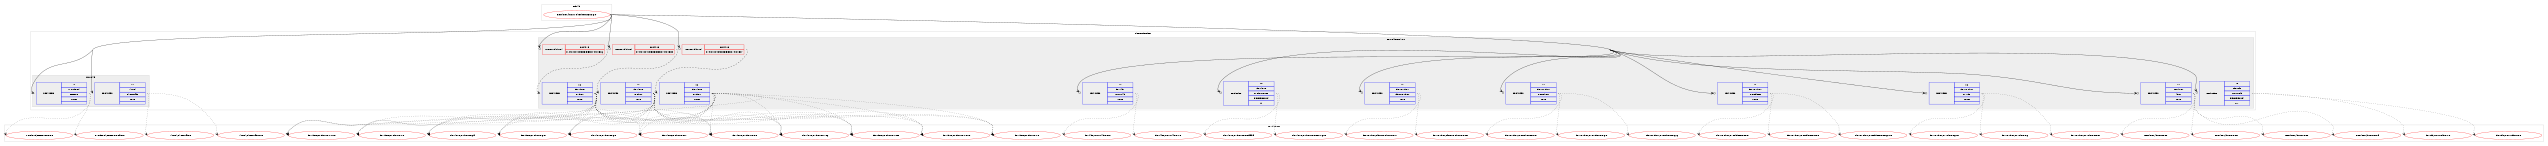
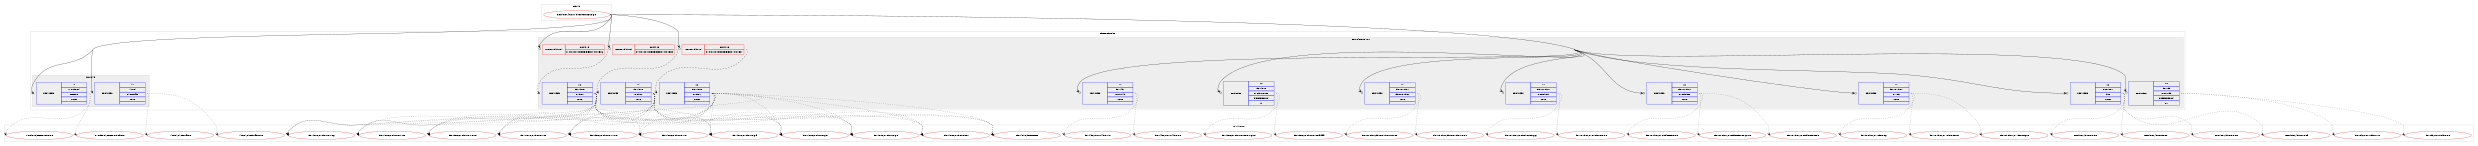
(745, 135) -> (1027, 135)
(1027, 135) -> (533, 135)
(1592, 135) -> none
